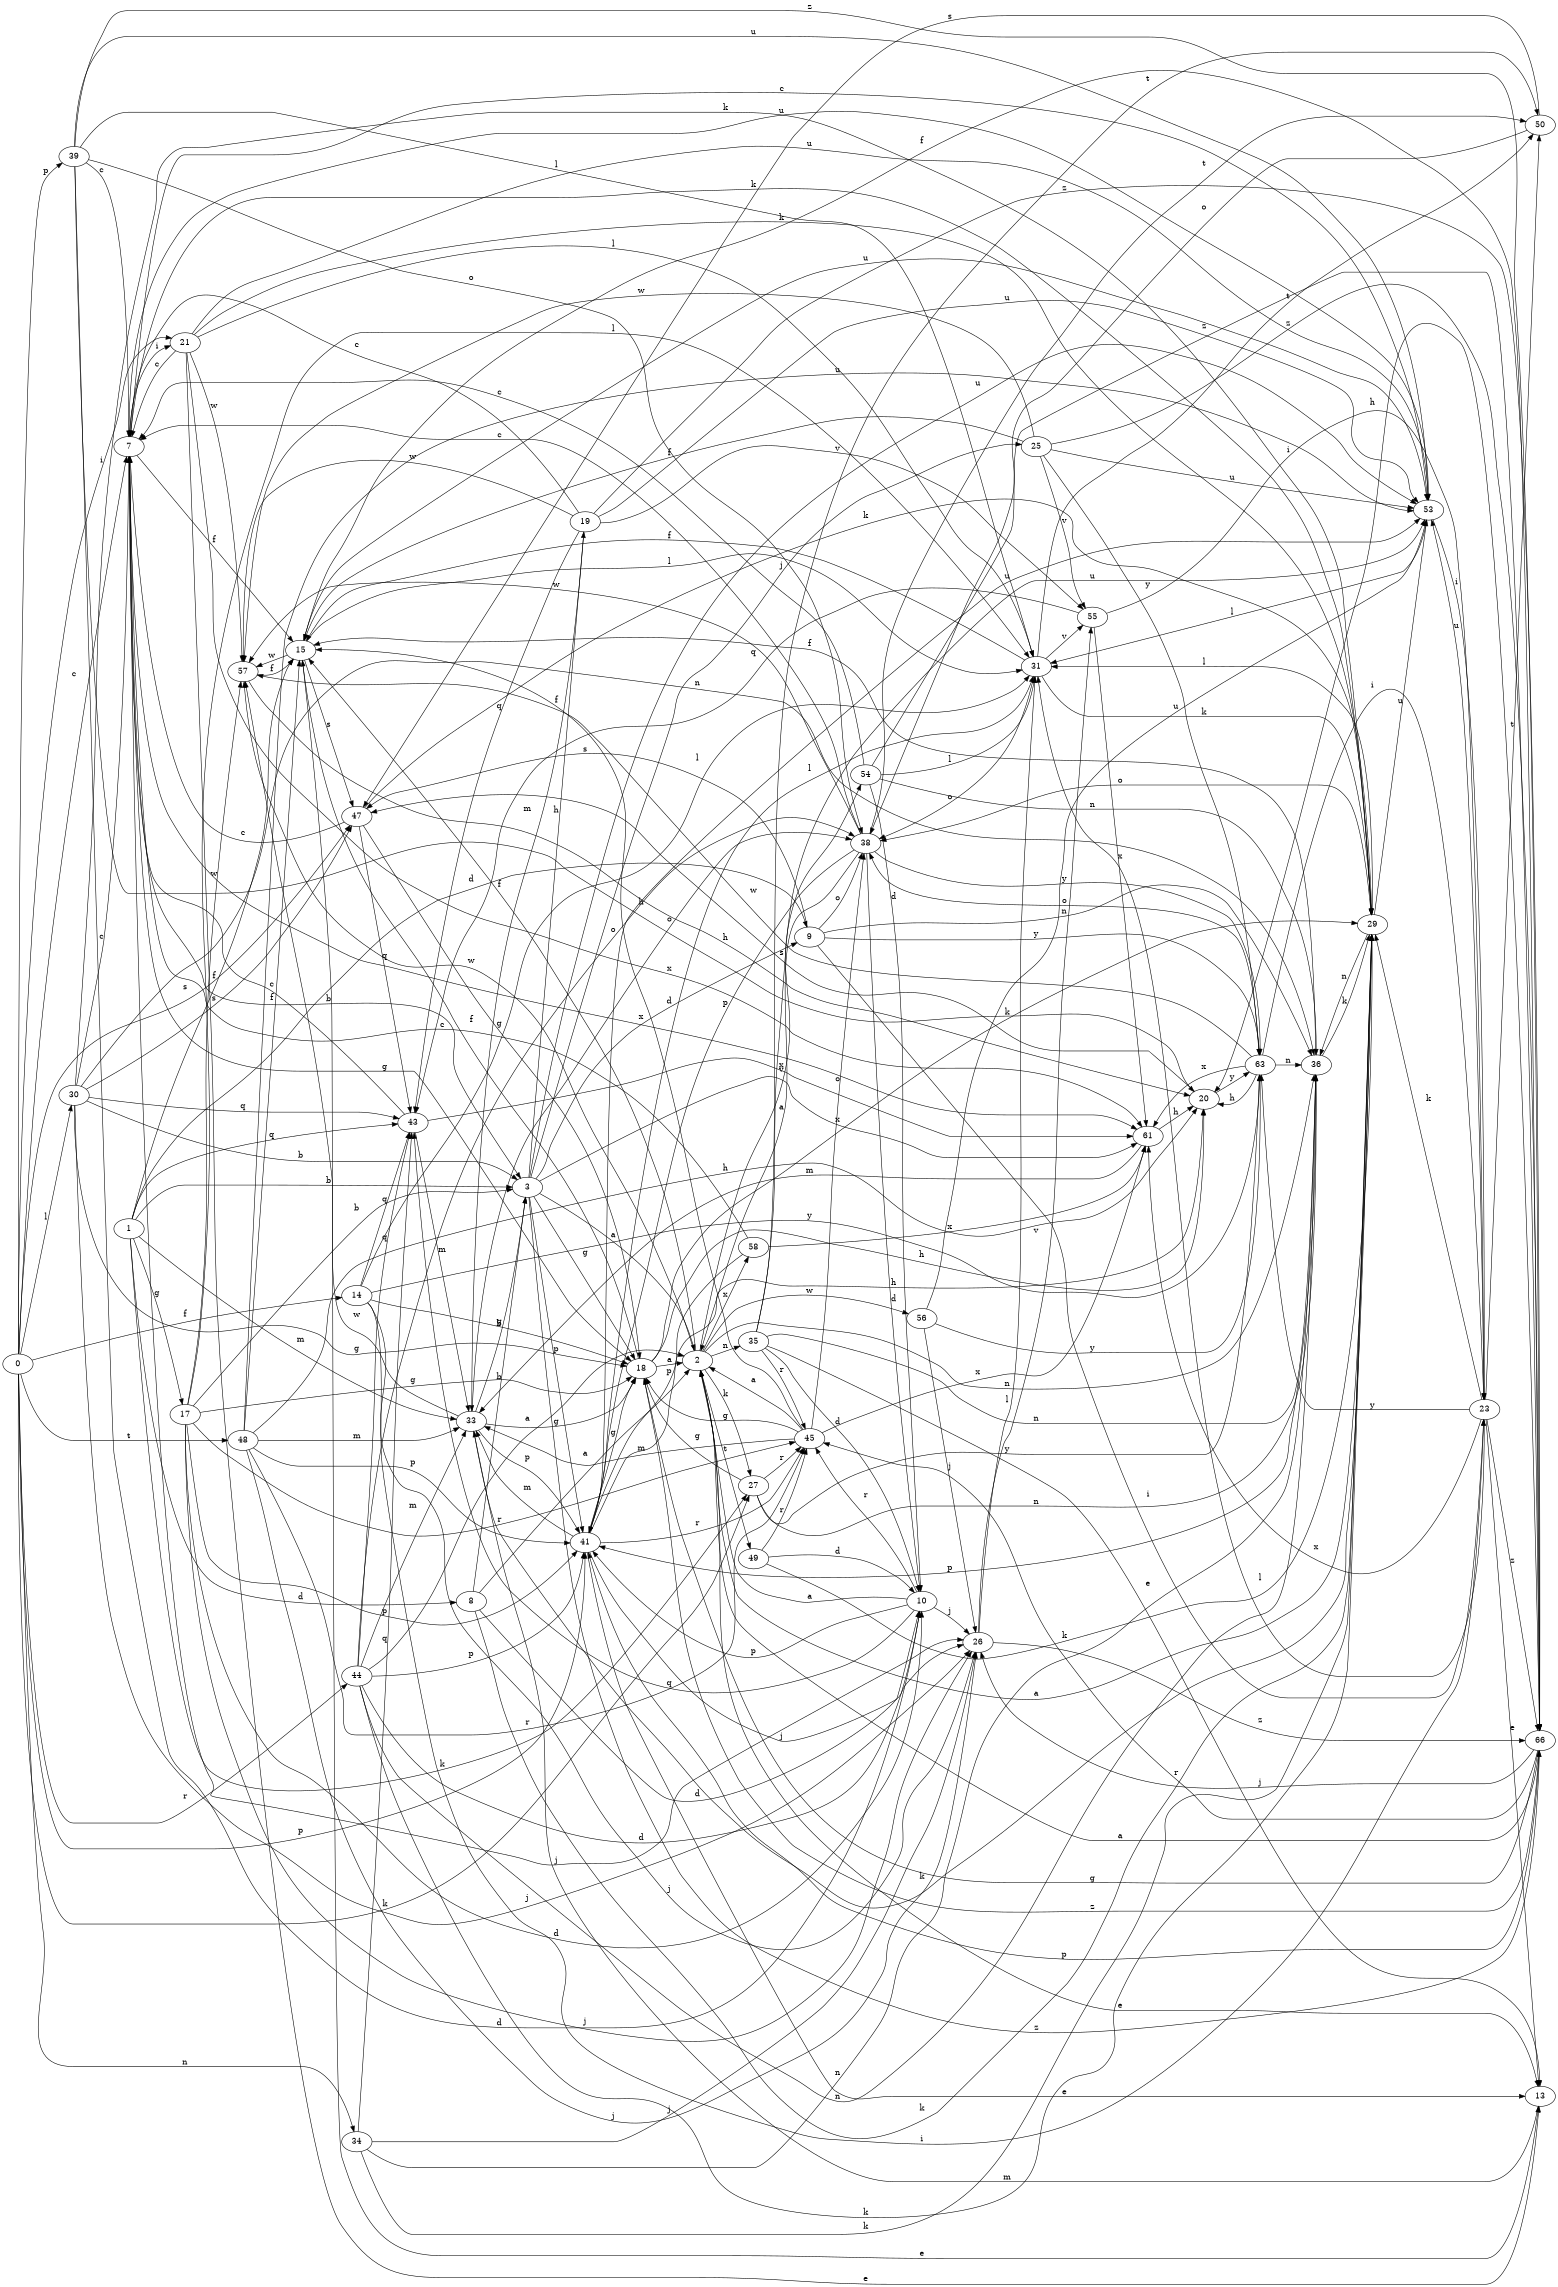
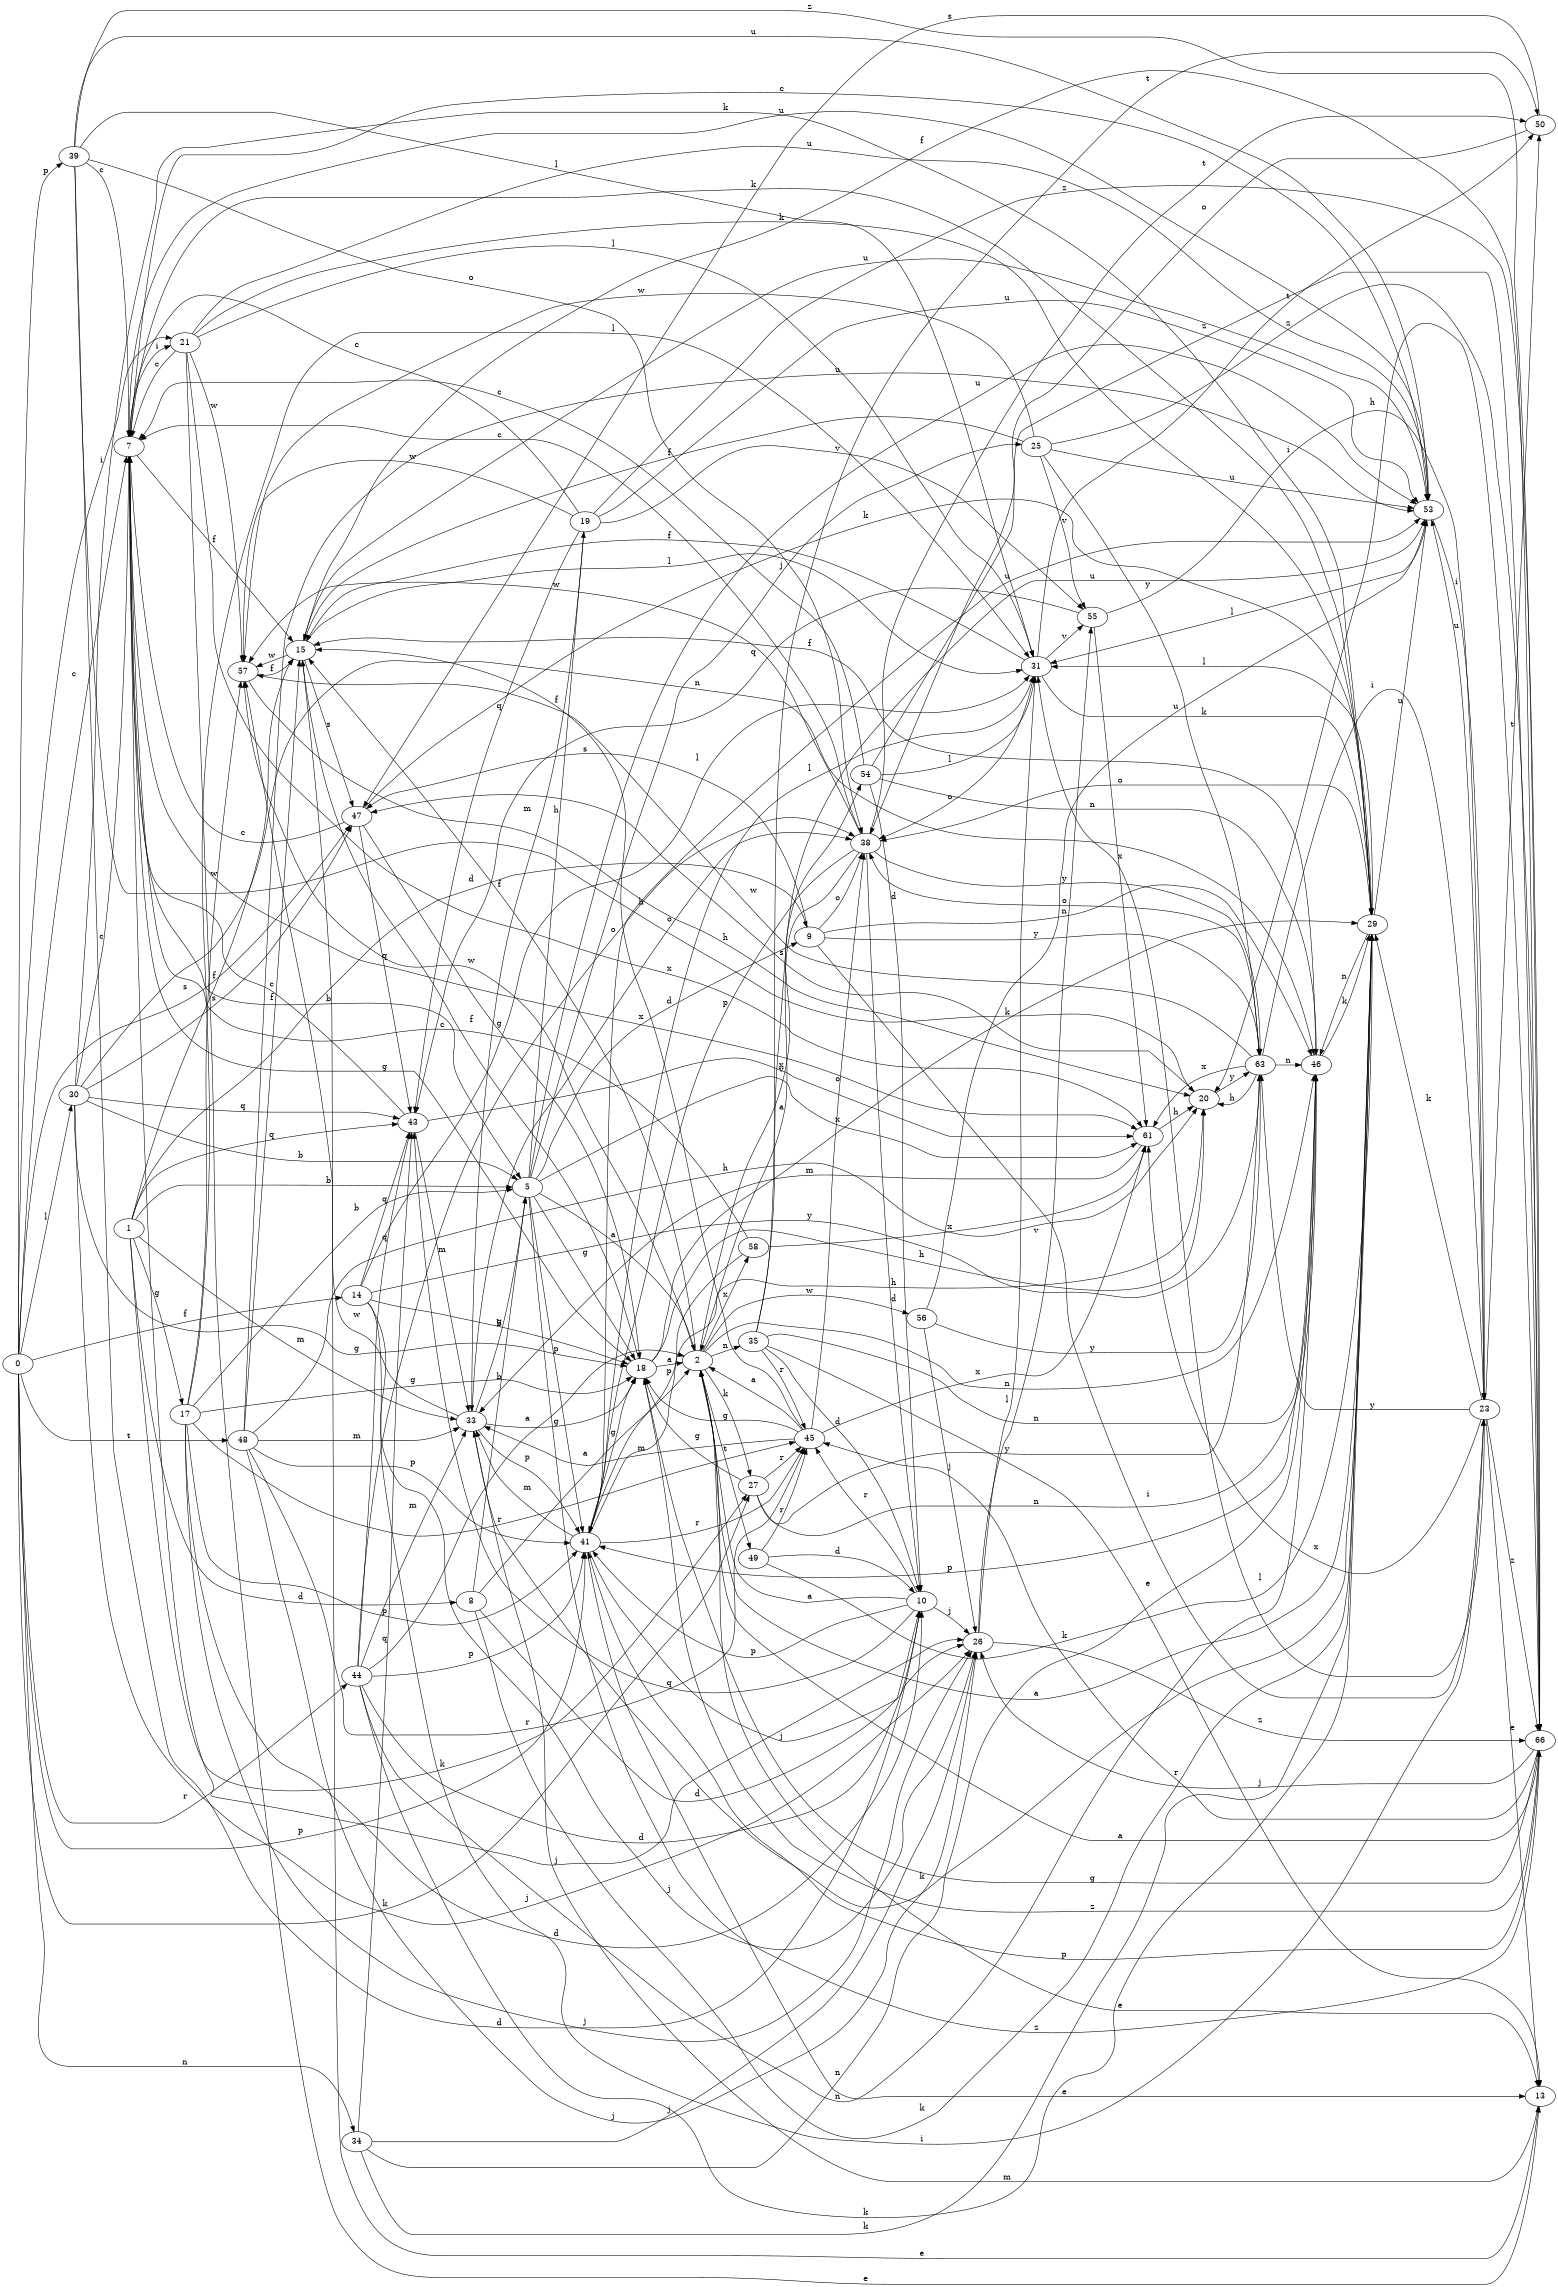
(1316, 1065) -> (1316, 1065)
(527, 1187) -> (527, 1187)
